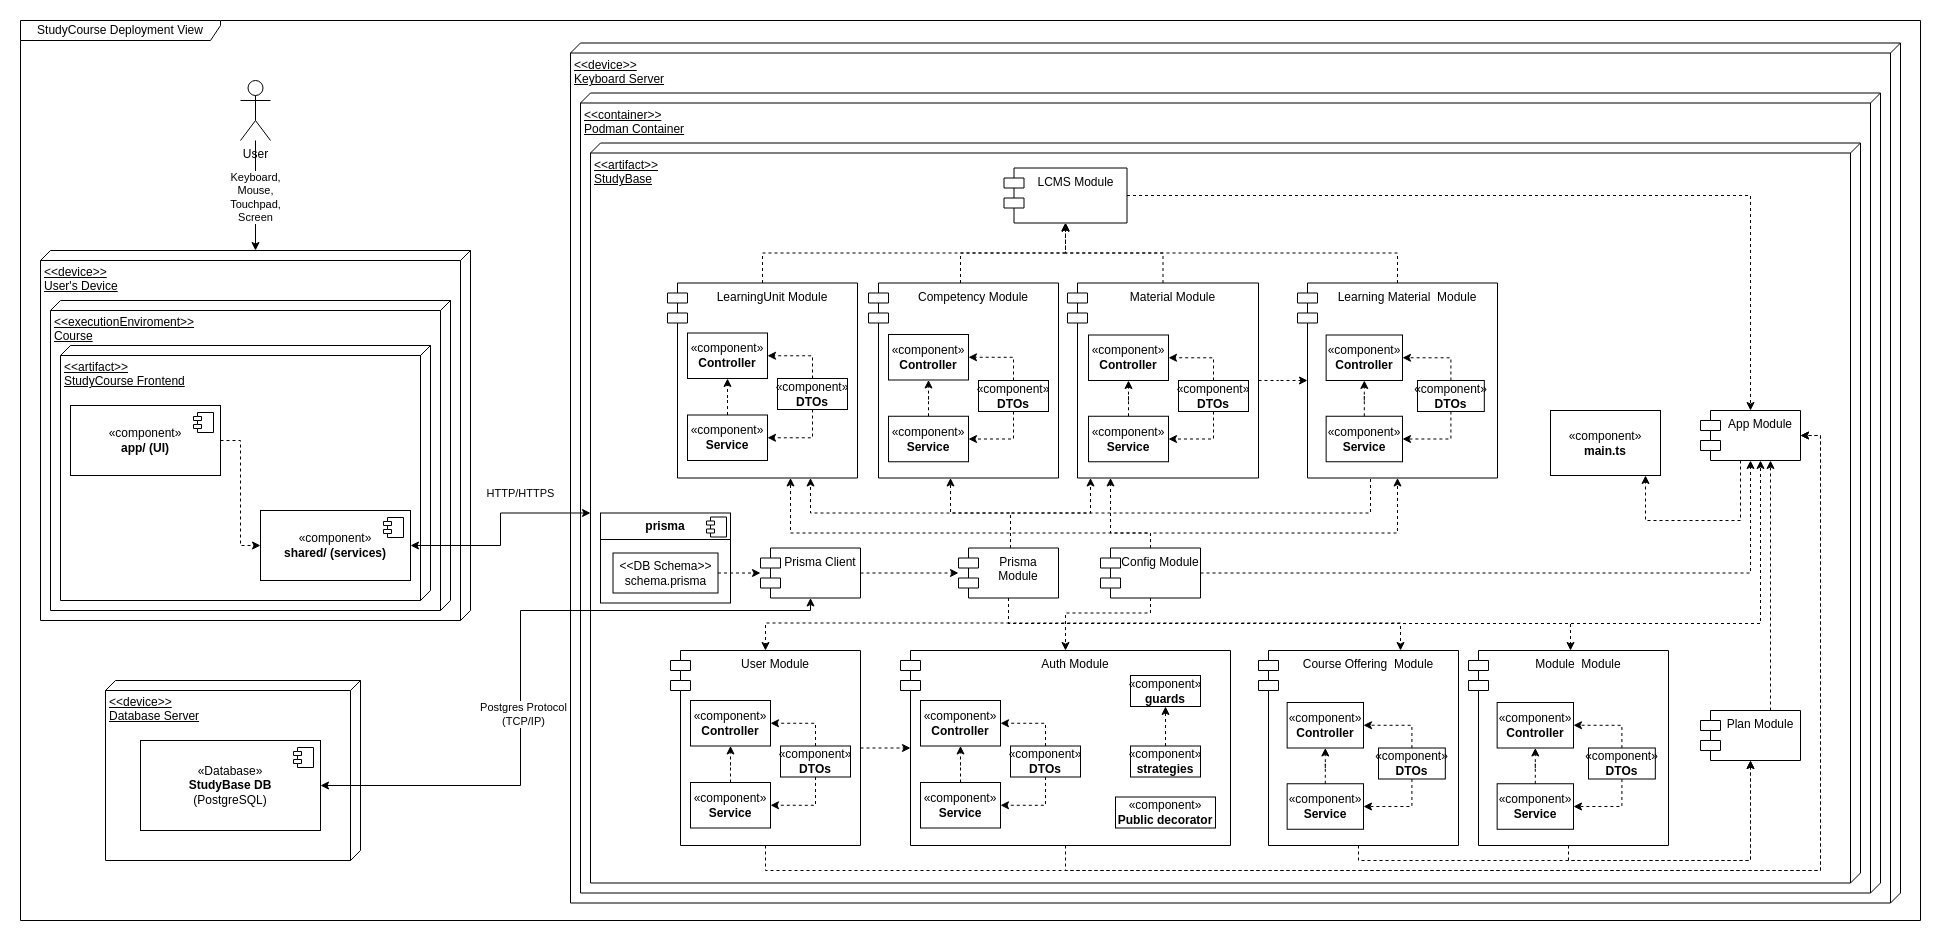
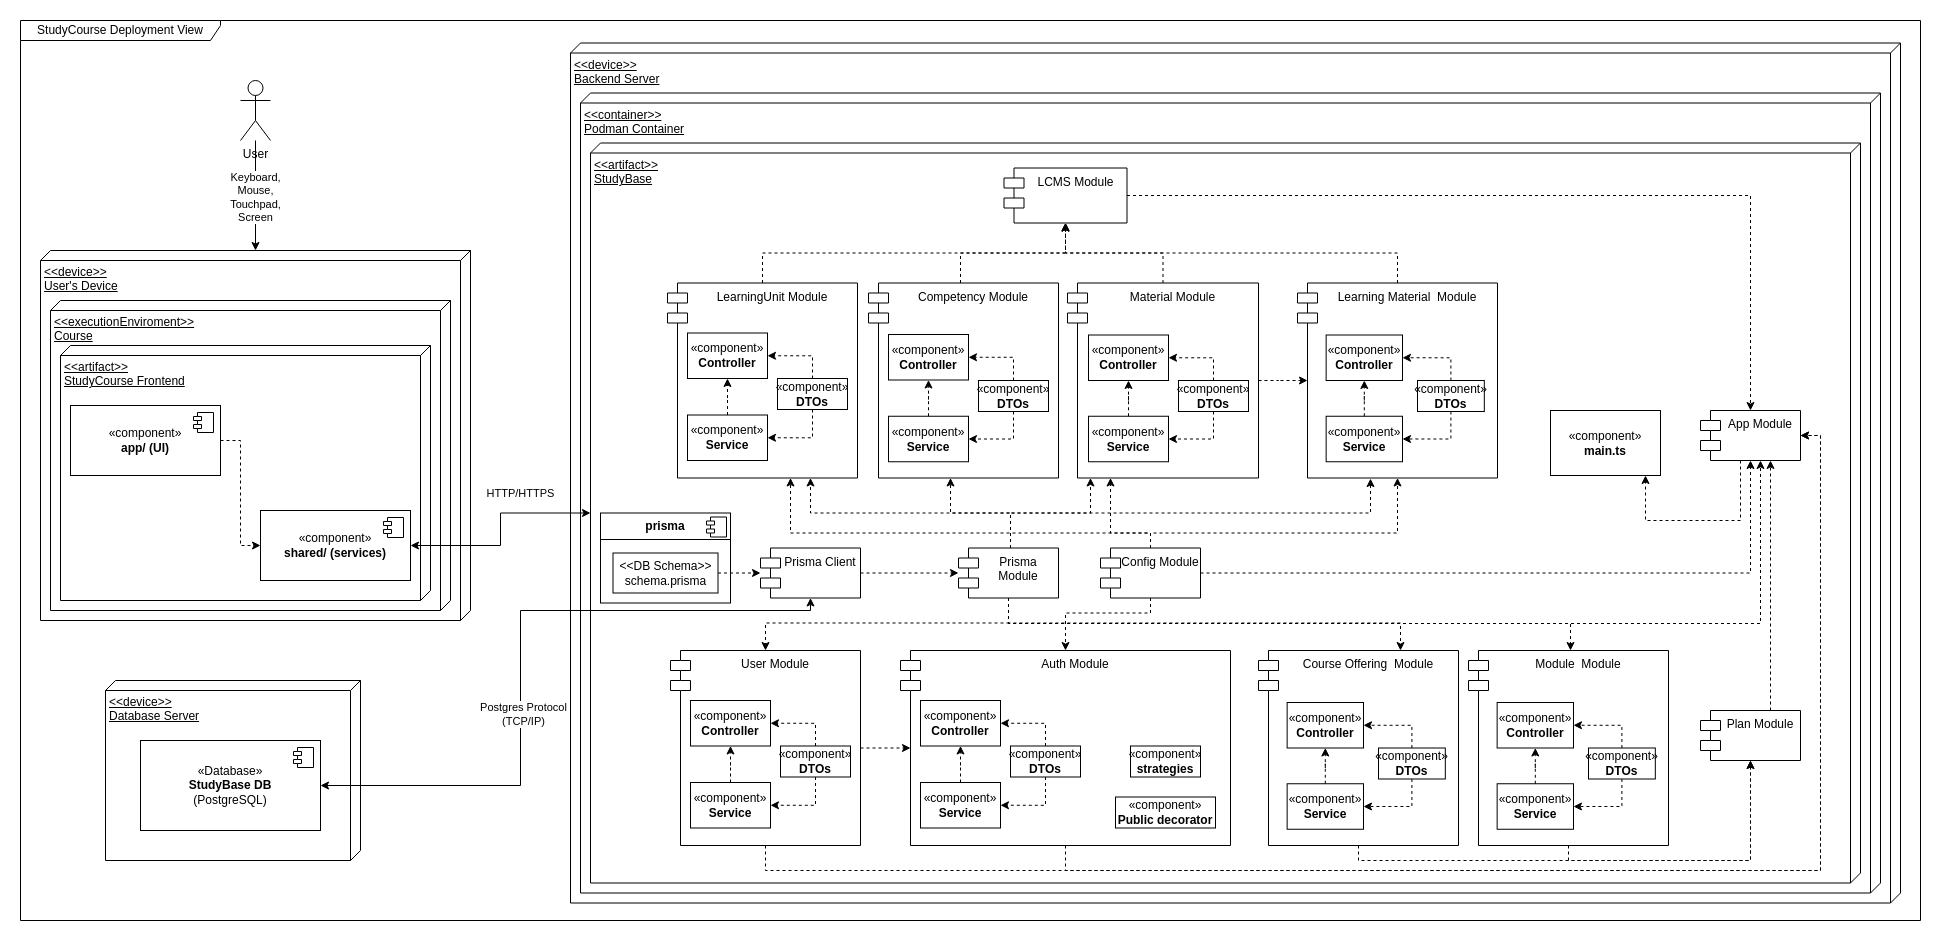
(623, 73) -> (620, 73)
(1371, 483) -> (1371, 486)
(1166, 691) -> none
(1166, 730) -> none
